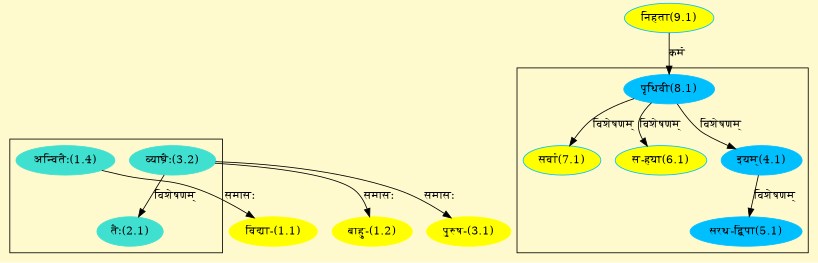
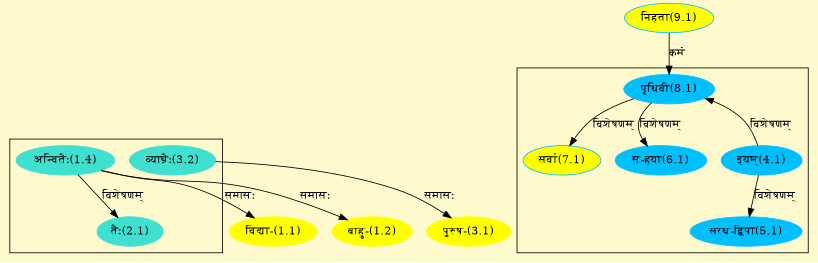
(699, 130) -> (741, 118)
(661, 160) -> (661, 160)
(318, 176) -> (228, 184)
(154, 192) -> (95, 193)
